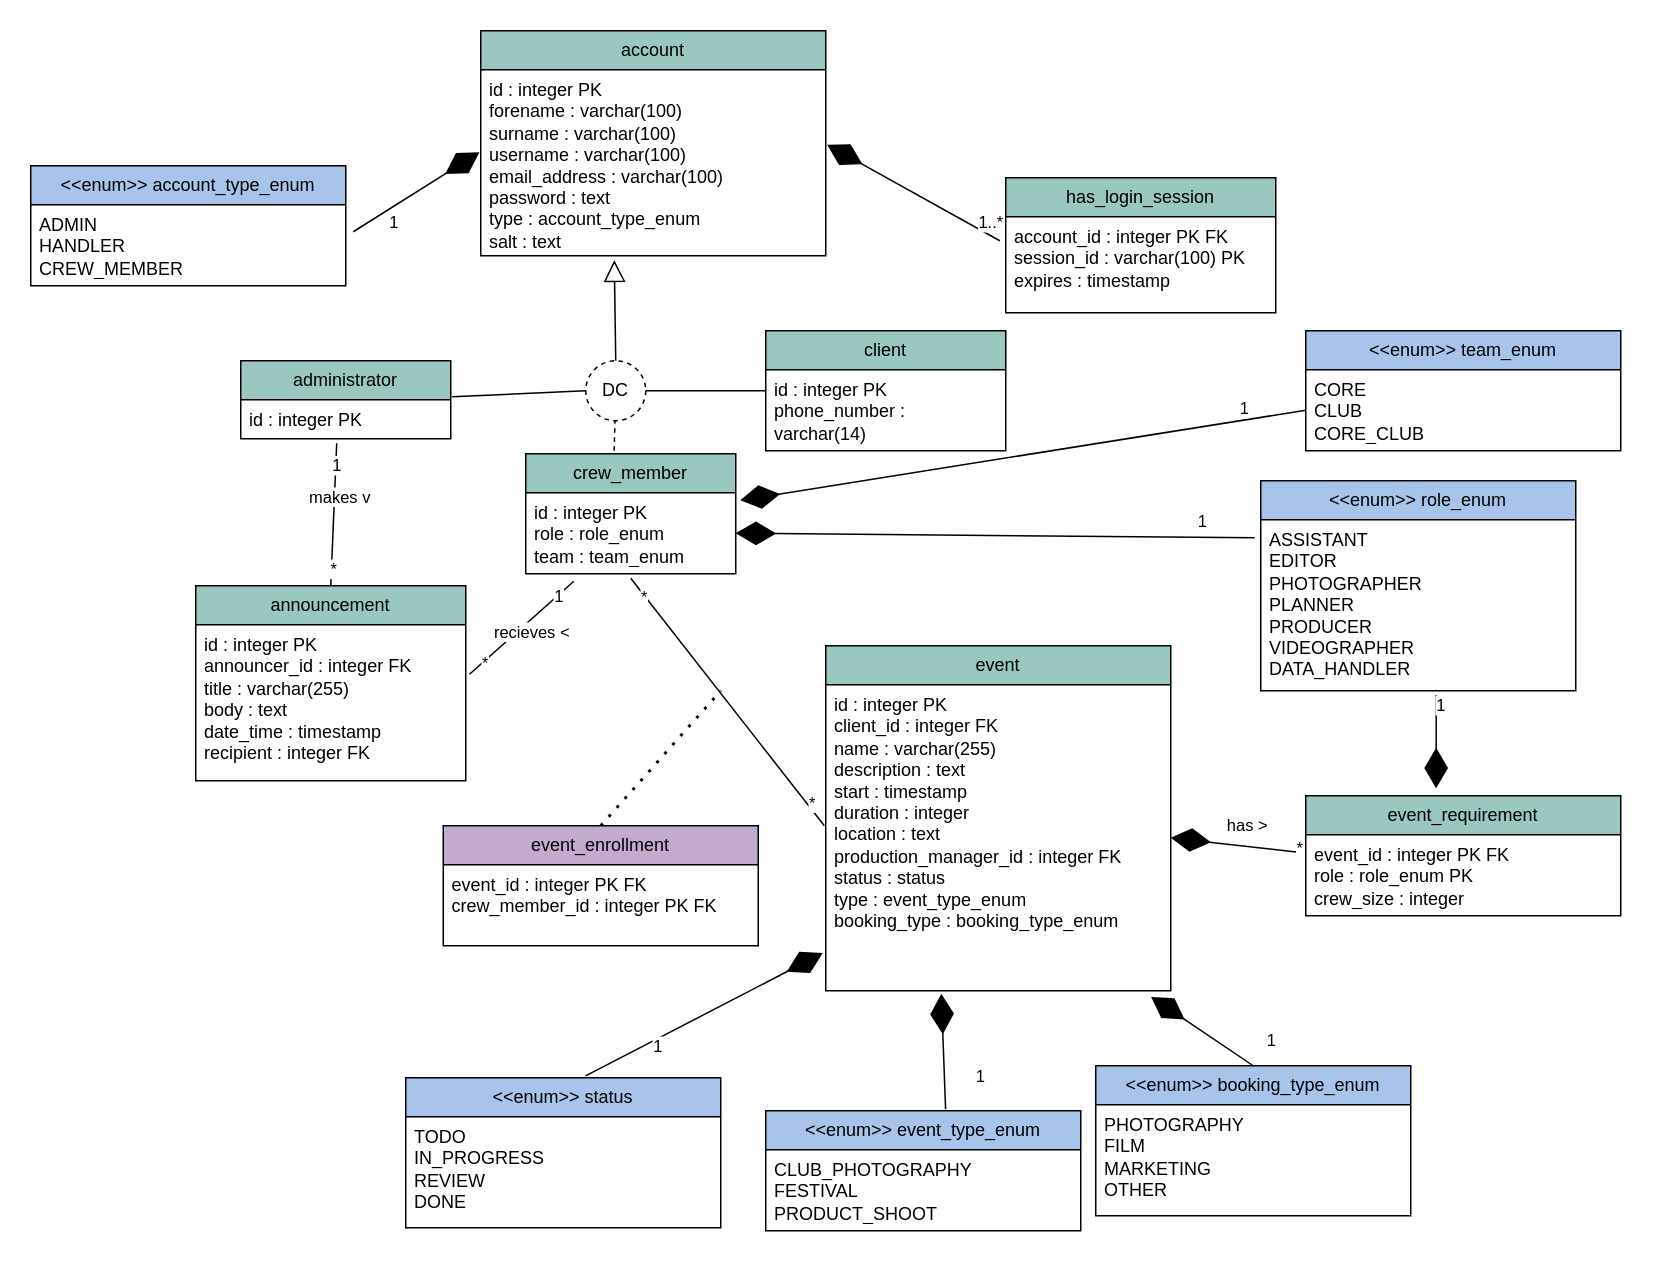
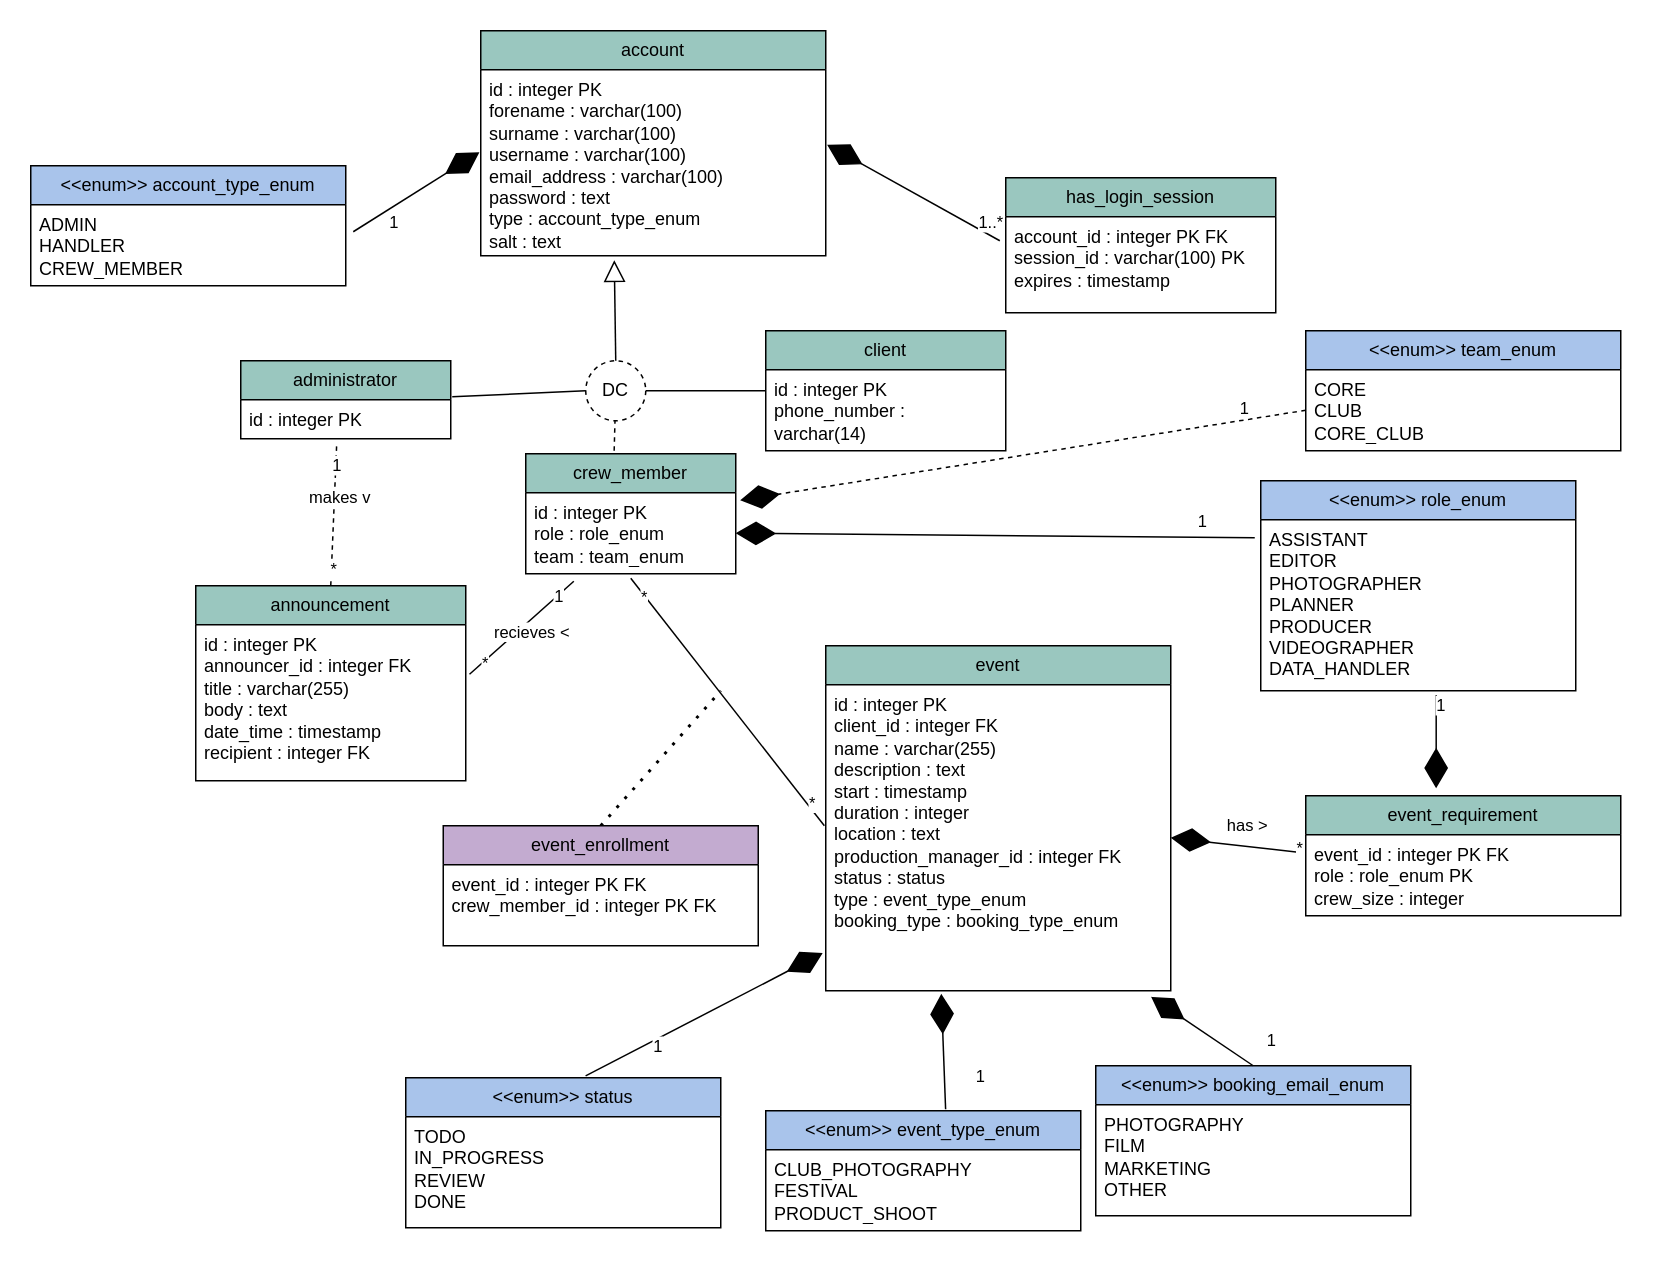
(1041, 452) -> (1041, 452)
(333, 531) -> (333, 531)
(1253, 1085) -> (1253, 1085)
